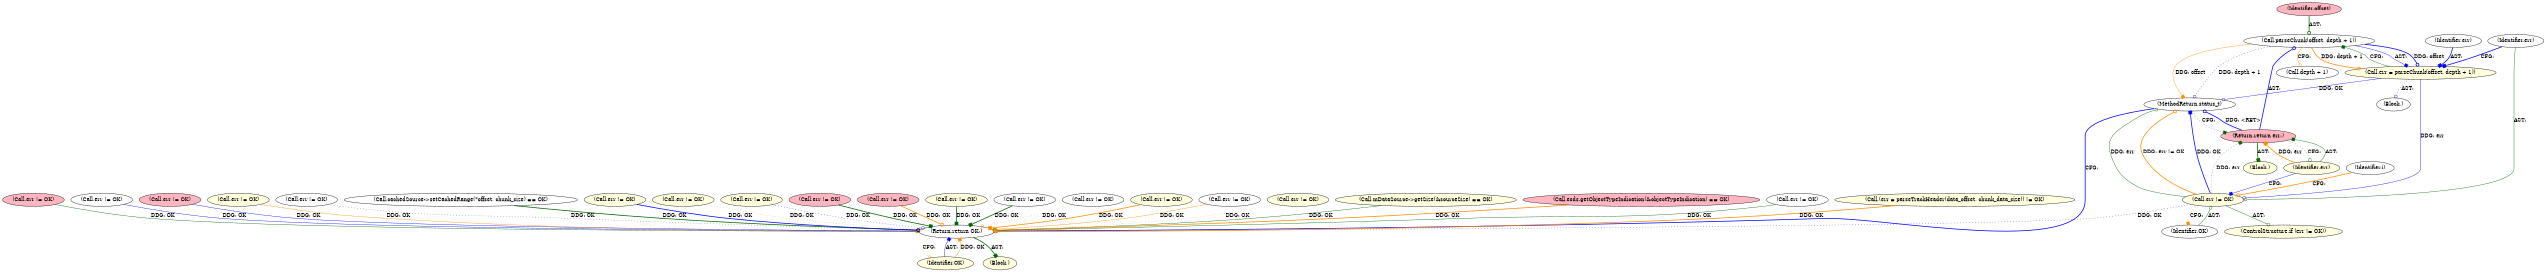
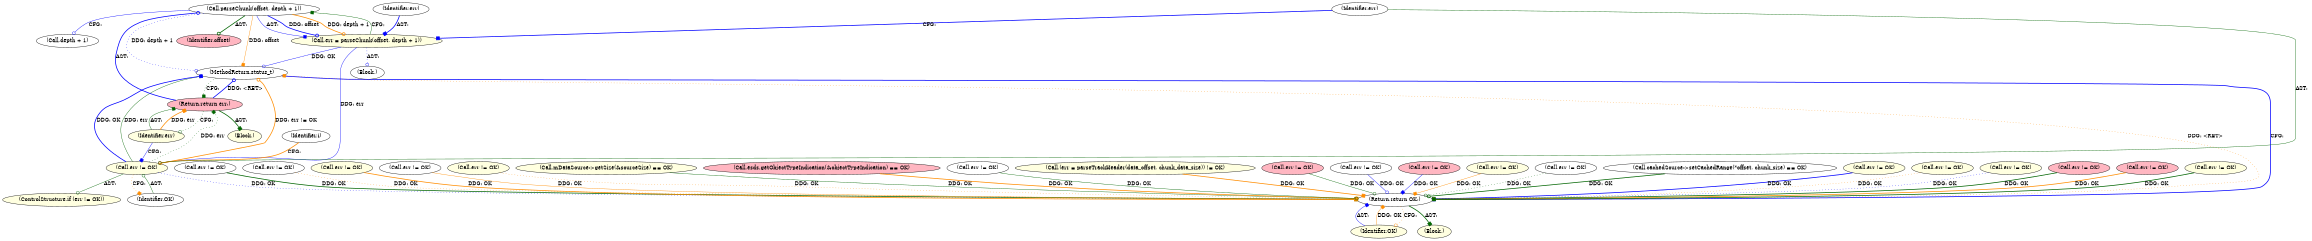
(2309, 24) -> (232, 24)
(2297, 55) -> (130, 14)
none -> (1693, 106)
